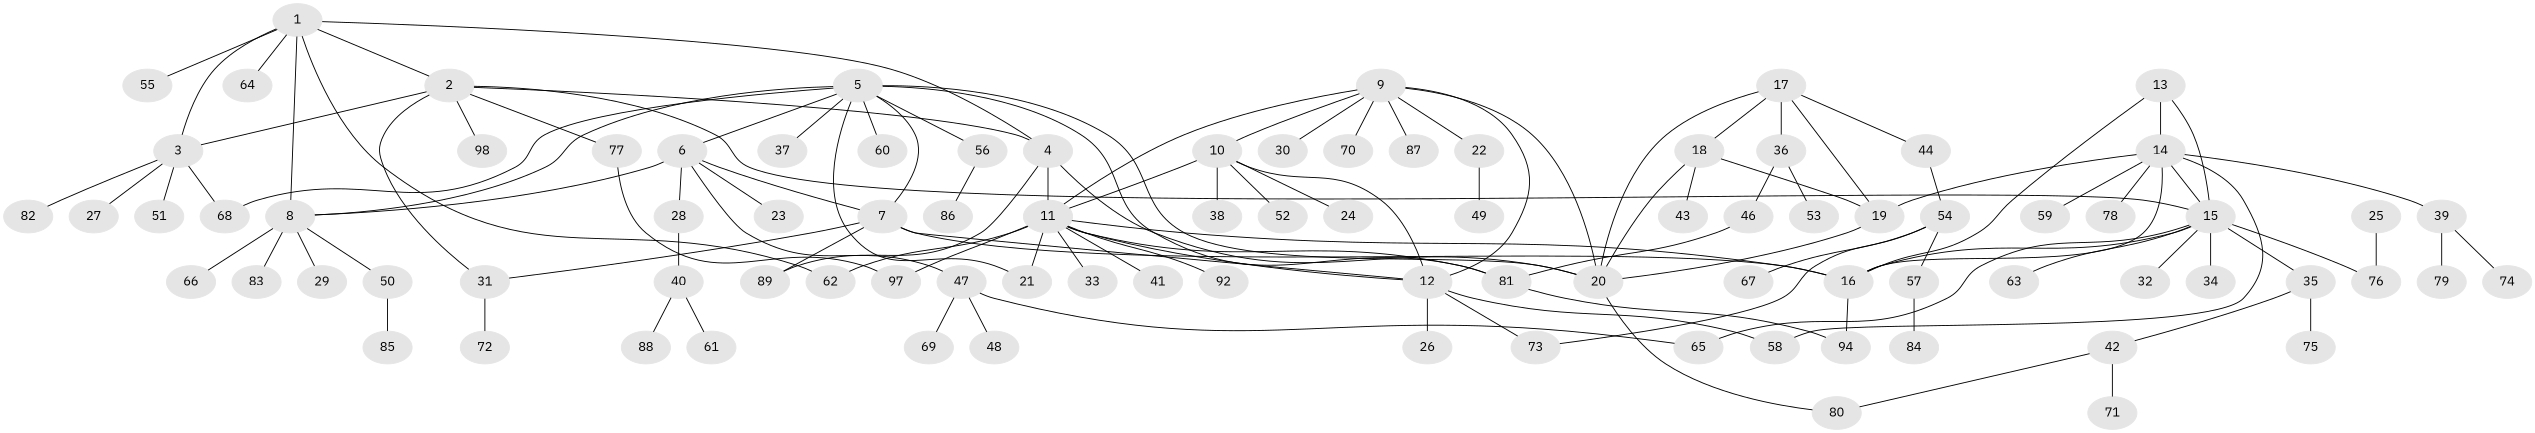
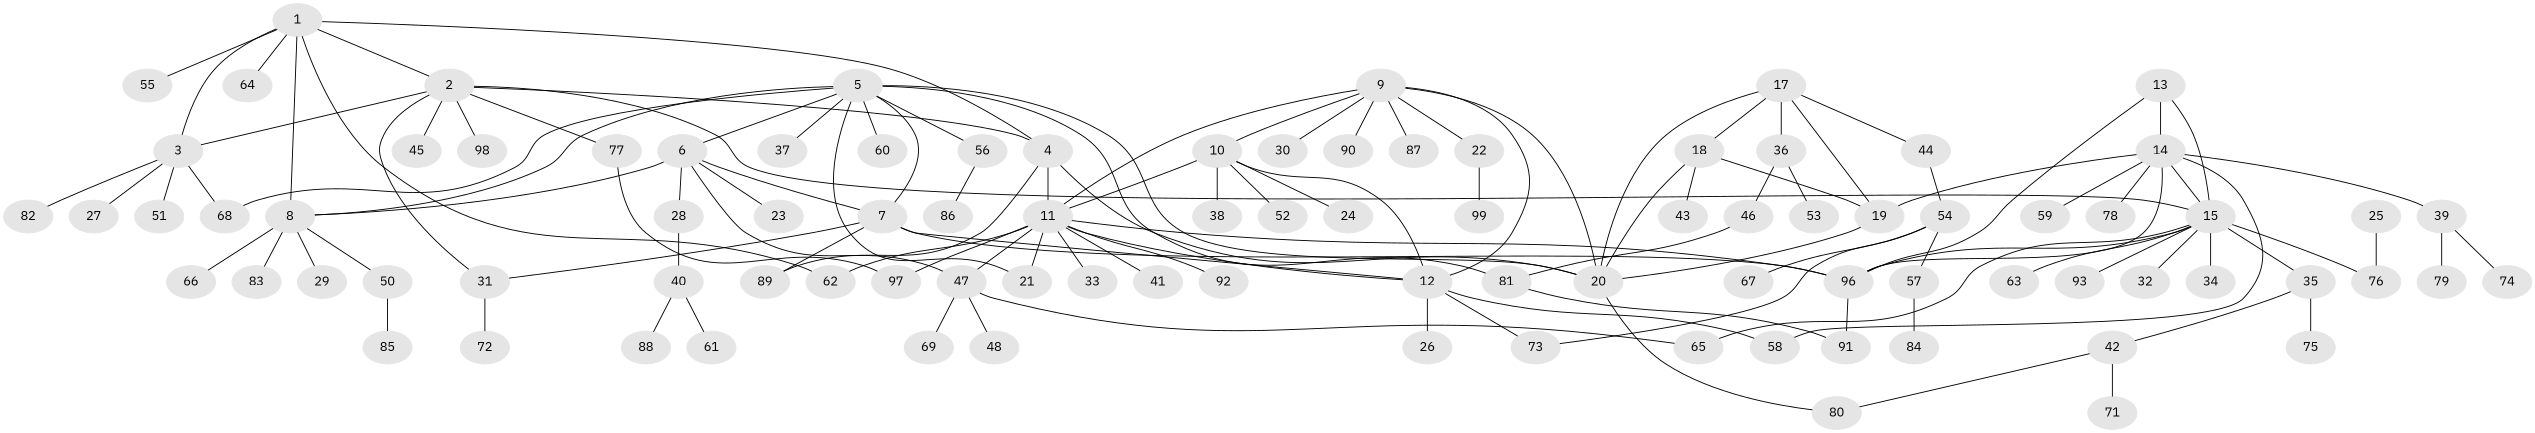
none -> (417, 151)
(1348, 151) -> (1348, 151)
(1479, 217) -> (1479, 217)
(1319, 251) -> (1001, 252)
(1849, 282) -> (1849, 282)
none -> (2080, 282)
(1846, 348) -> (1846, 348)
